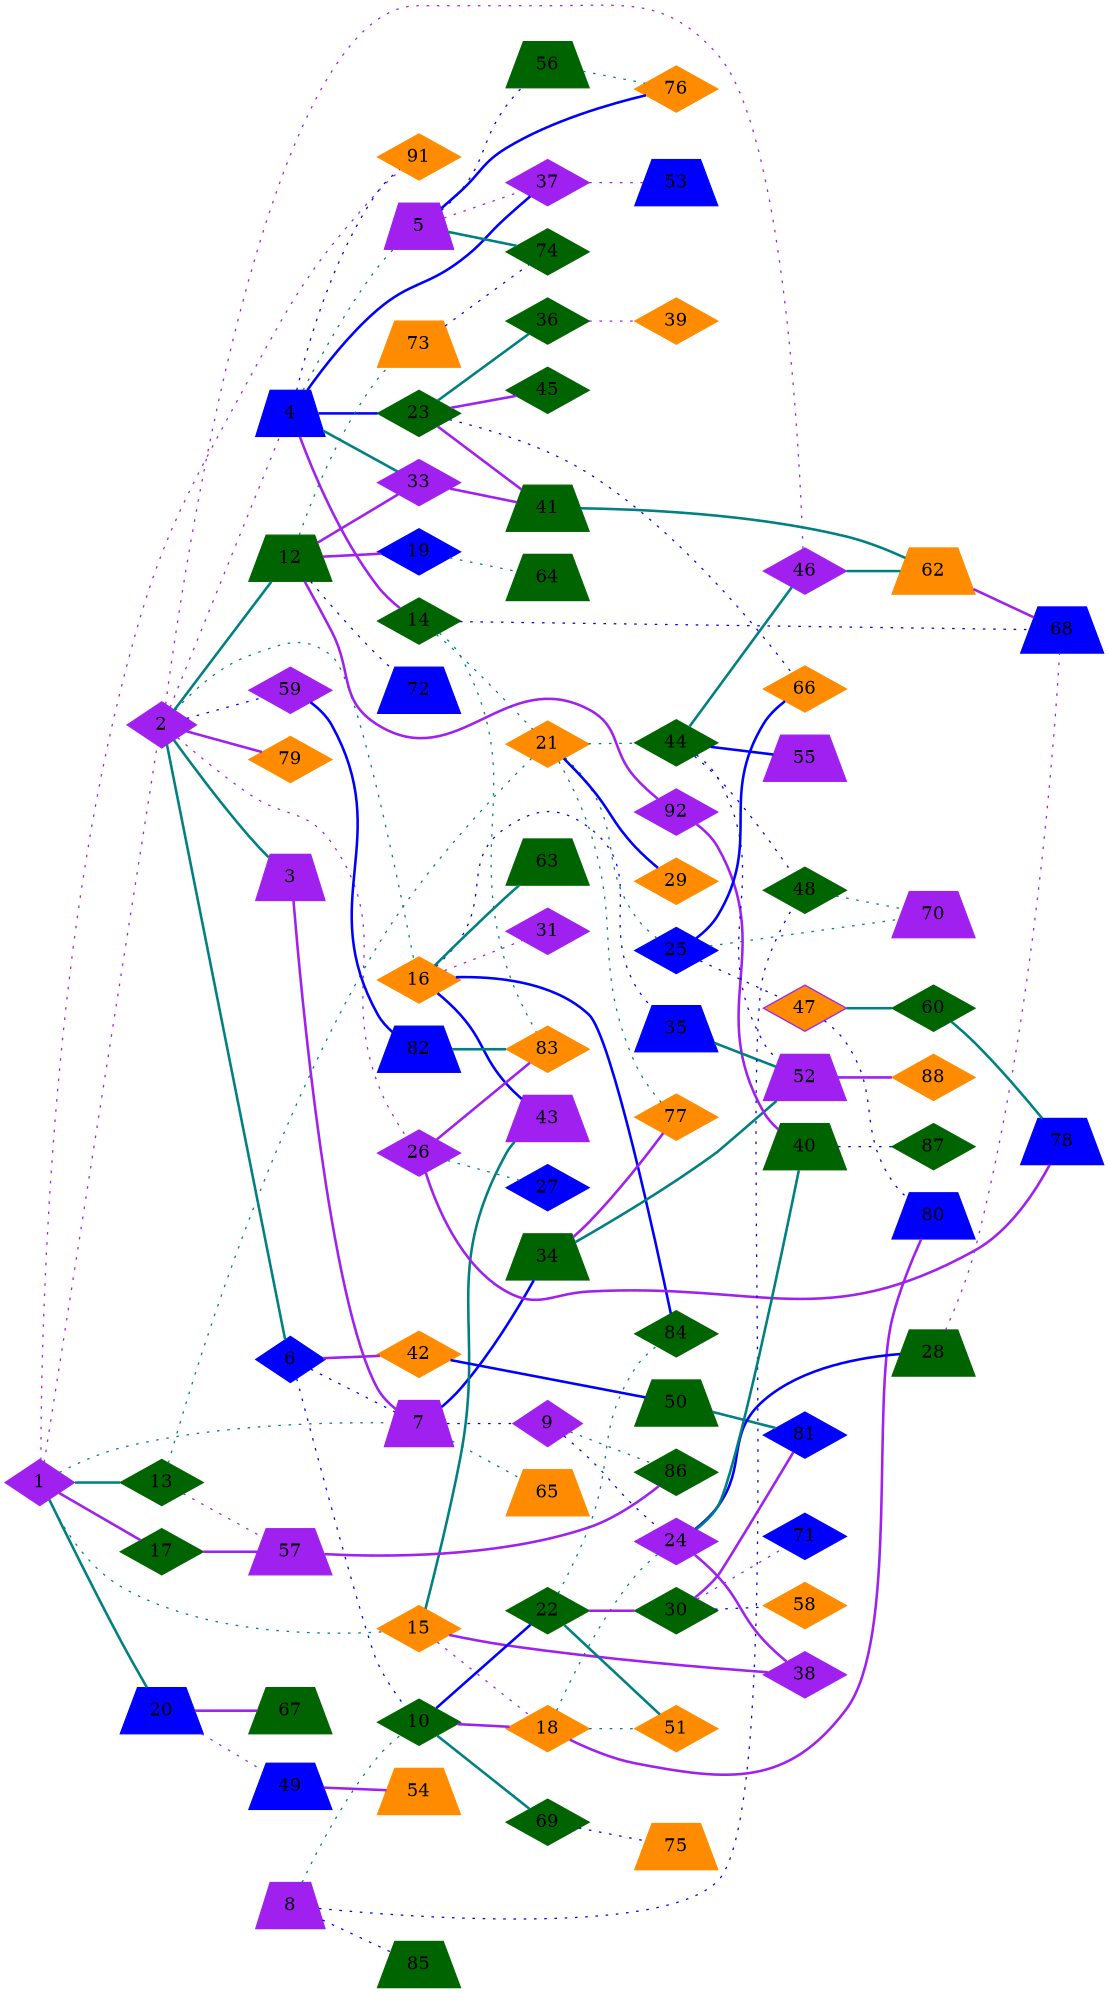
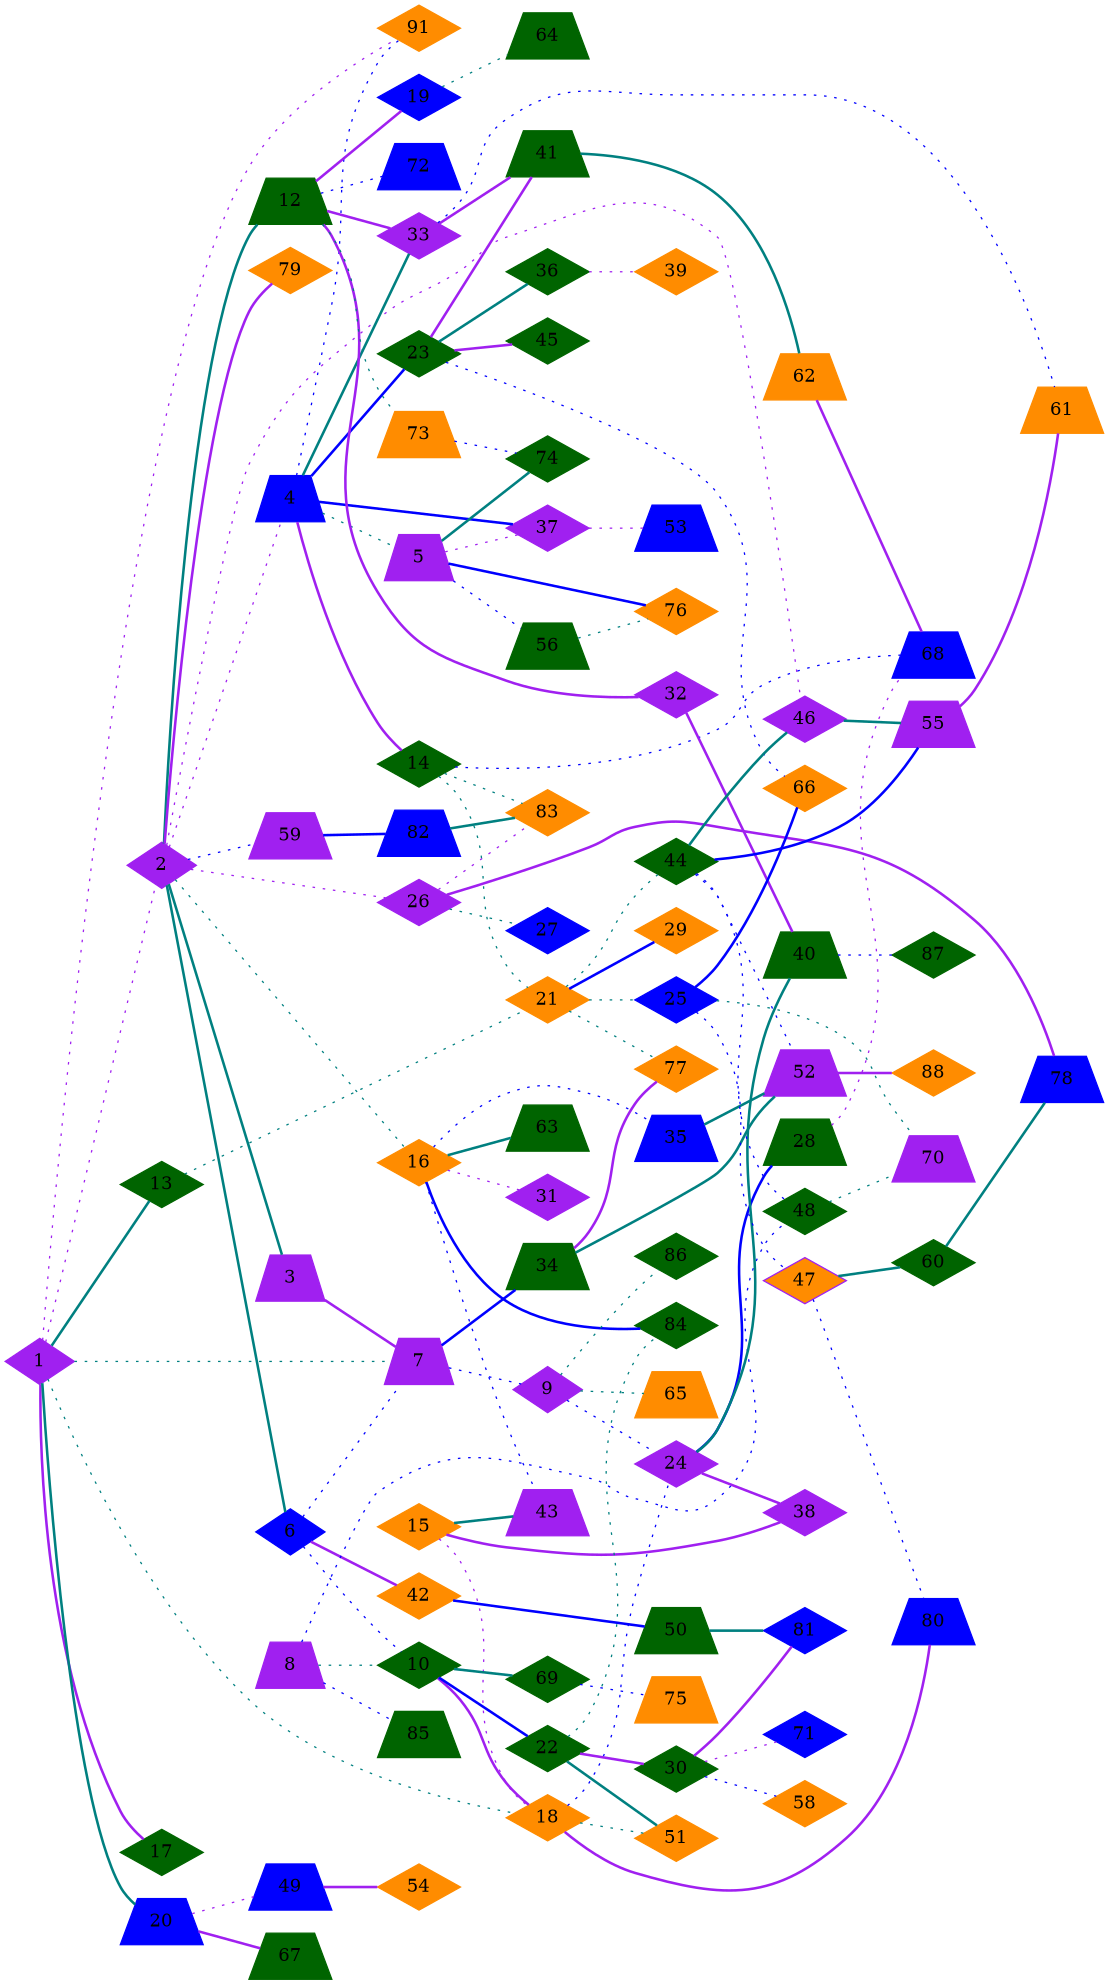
none -> (1062, 410)
(873, 571) -> (871, 722)
(290, 690) -> (290, 836)
(676, 812) -> (676, 695)
(478, 1039) -> (475, 1338)
(483, 1101) -> (490, 853)
(486, 1460) -> (612, 1392)
(290, 1552) -> none
(193, 1616) -> (219, 1668)
(600, 1627) -> (625, 1649)
(419, 1792) -> (419, 1887)
